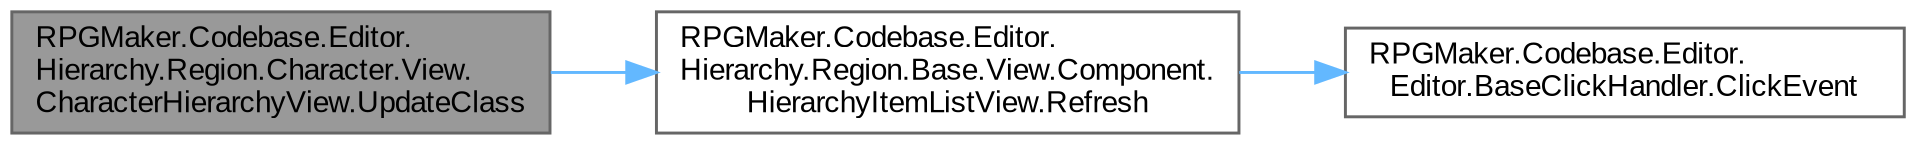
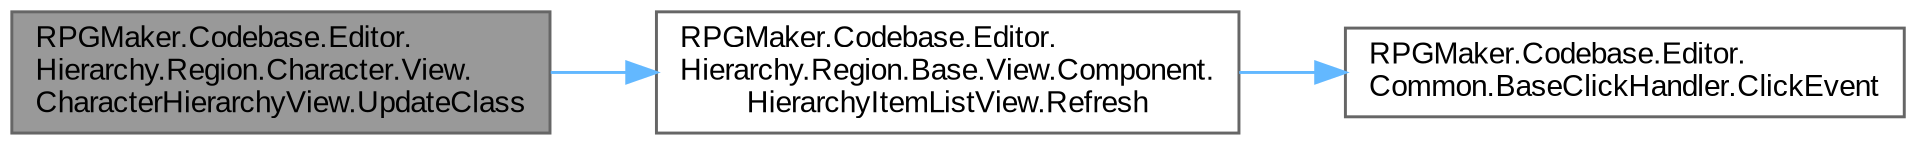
(1625, 72) -> (1625, 72)
